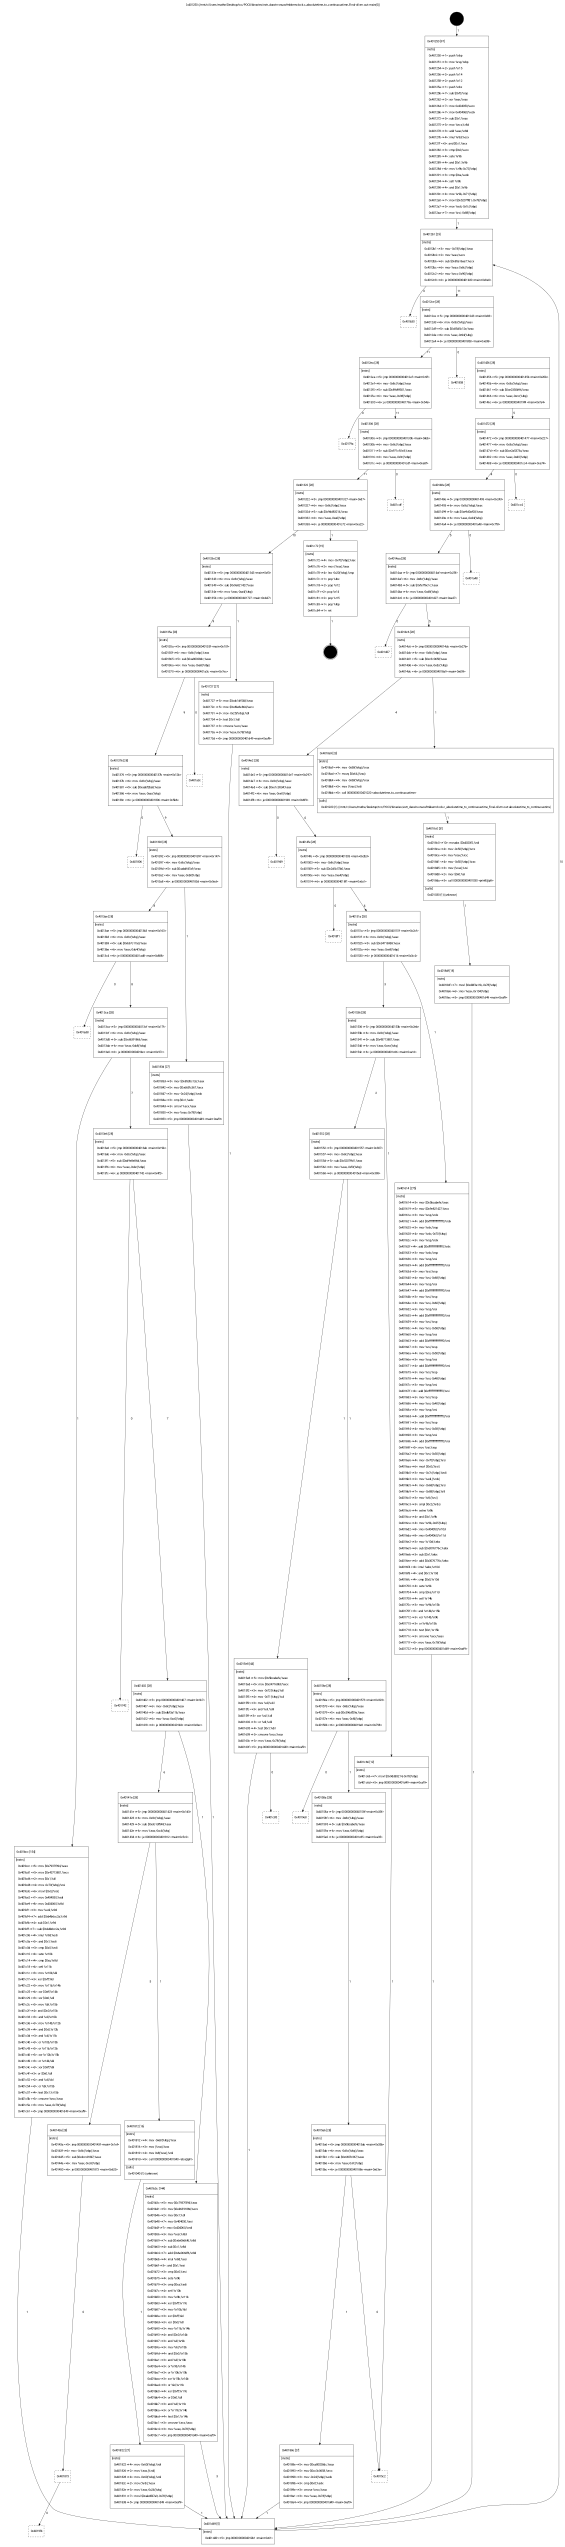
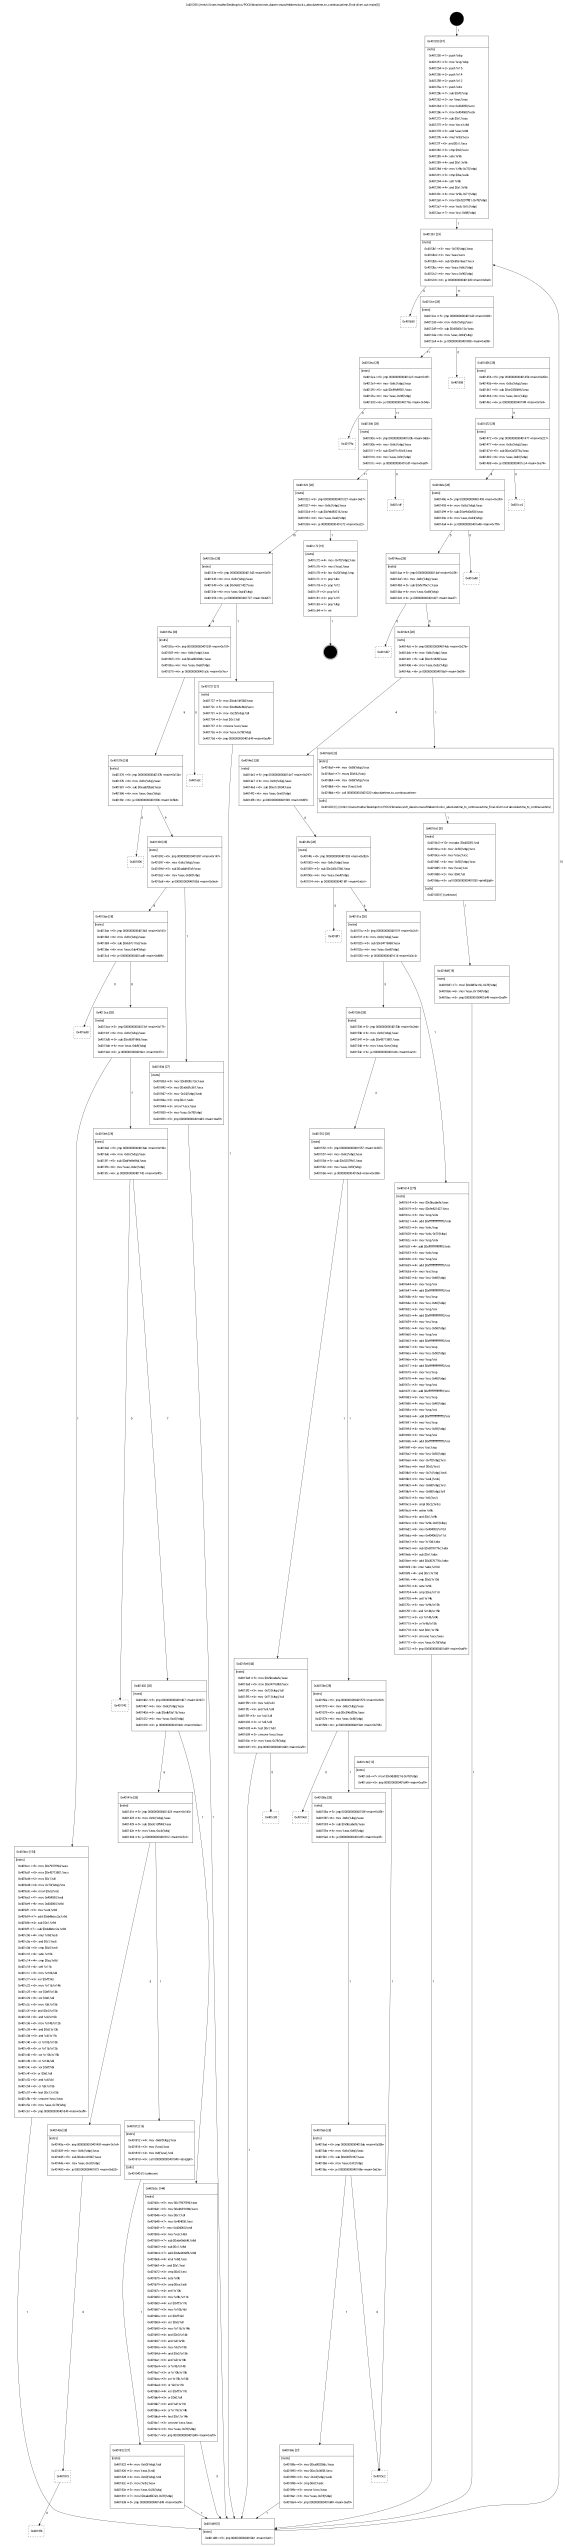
(276, 862) -> none
(390, 1406) -> none
